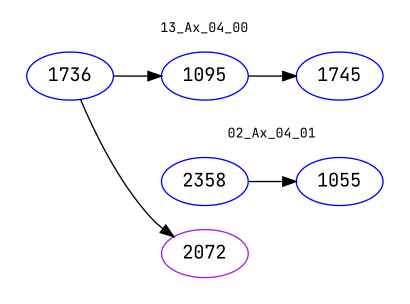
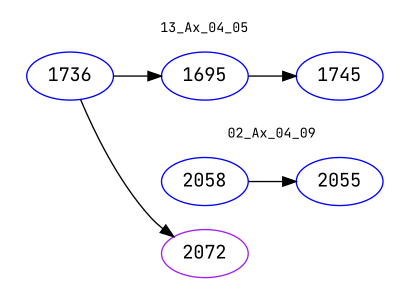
(205, 29) -> (205, 29)
(205, 76) -> (205, 76)
(272, 134) -> (272, 134)
(205, 182) -> (205, 182)
(340, 182) -> (340, 182)
